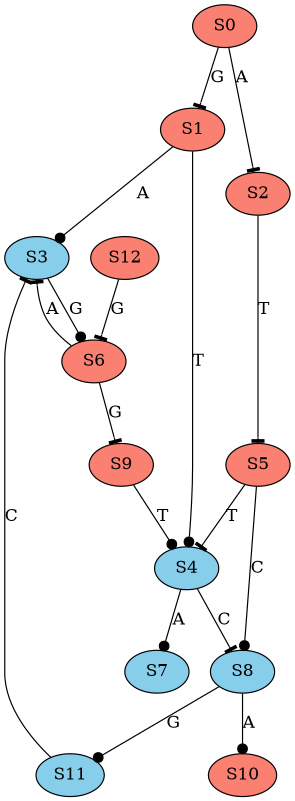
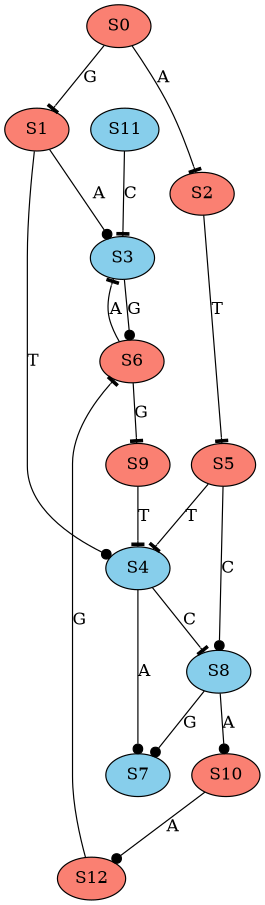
(151, 513) -> (138, 514)
(161, 721) -> (182, 719)
none -> (163, 824)
